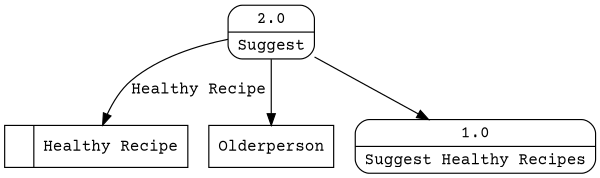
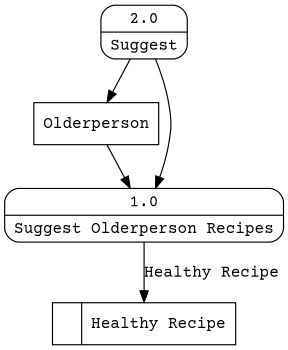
(158, 63) -> (144, 266)
(475, 159) -> (144, 228)
none -> (116, 161)
